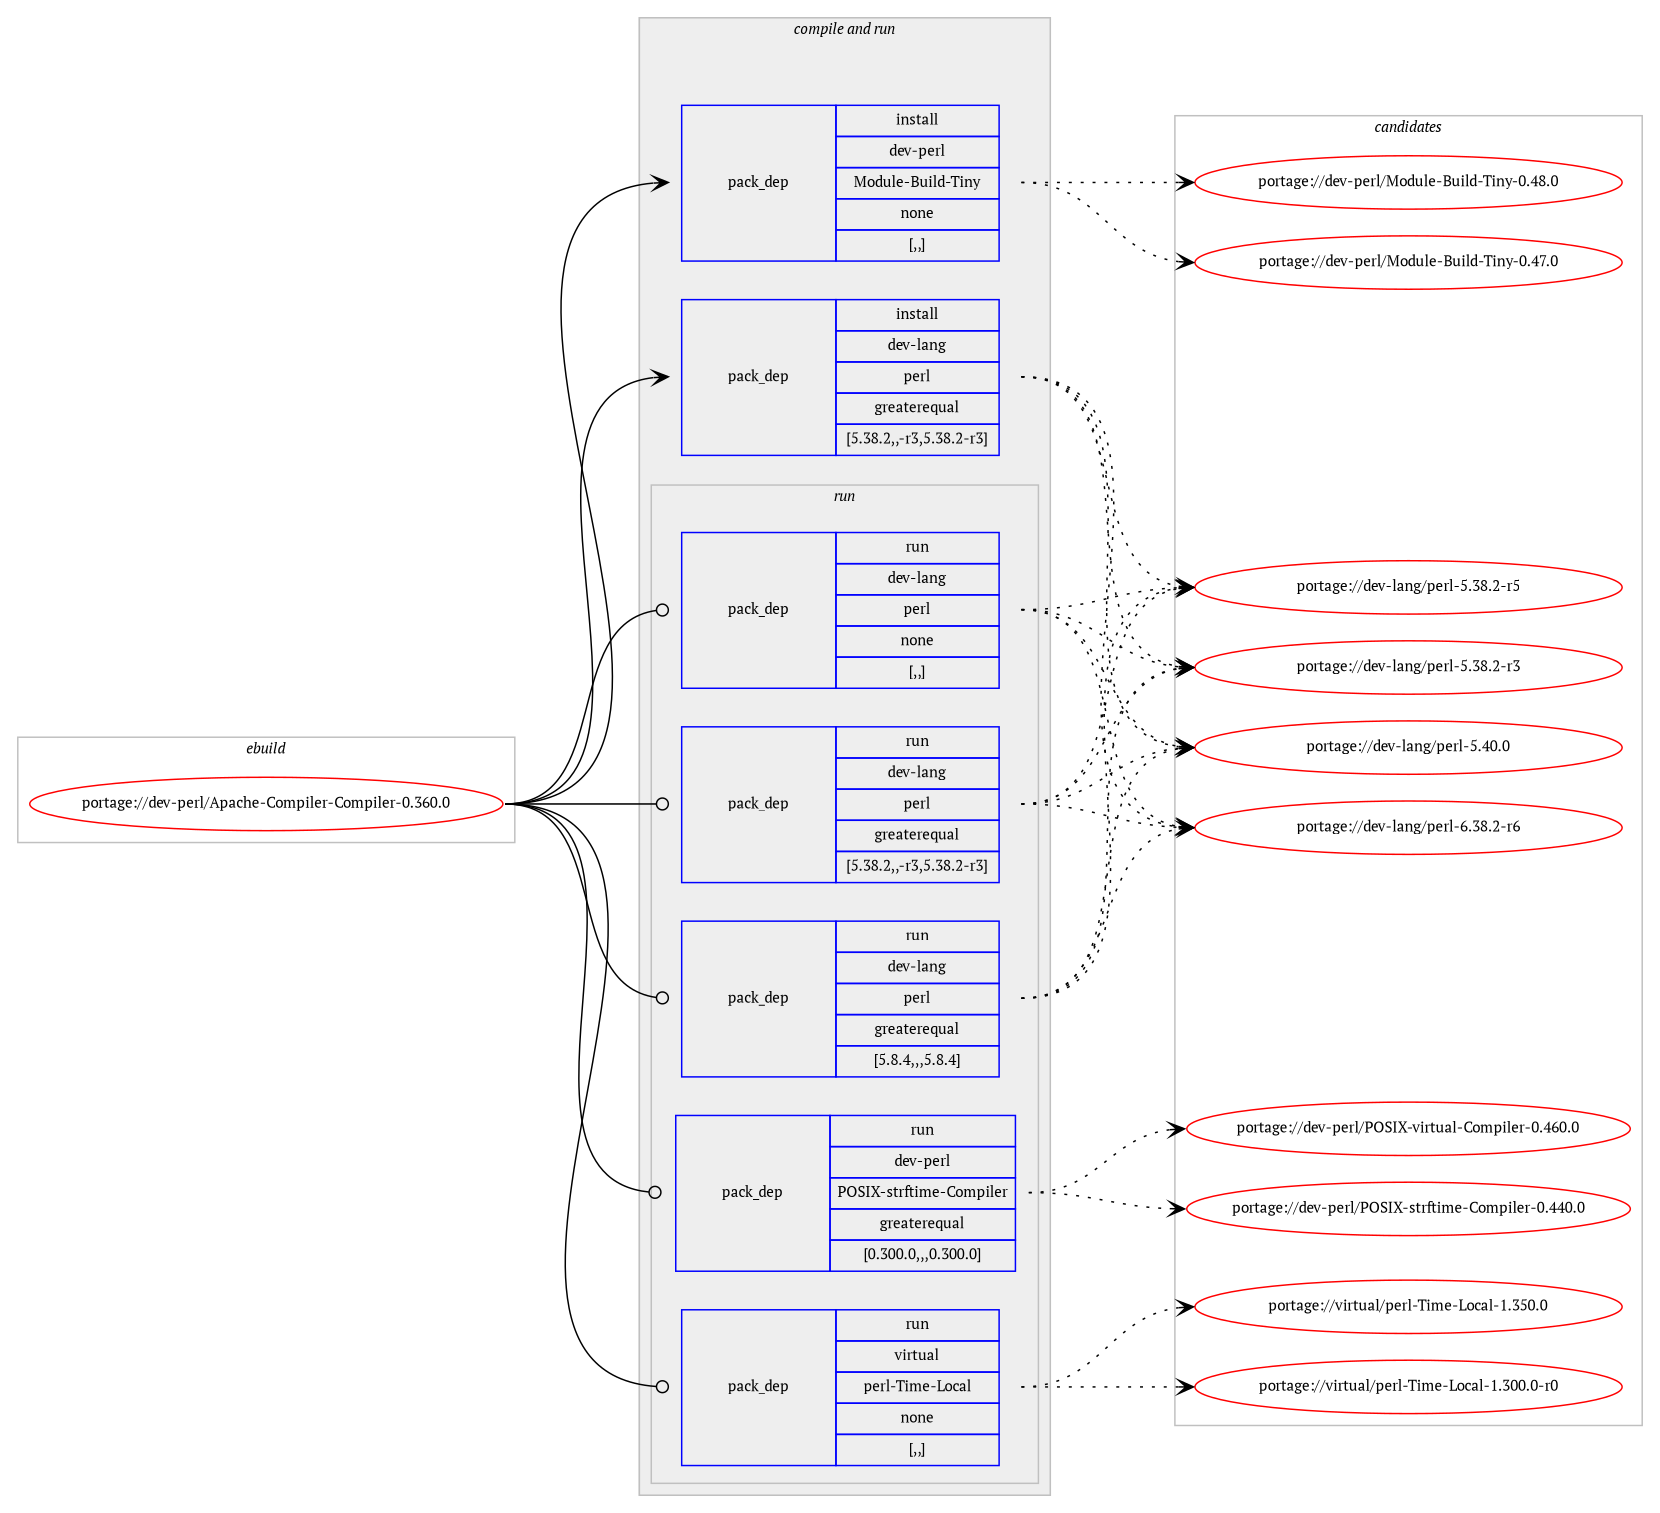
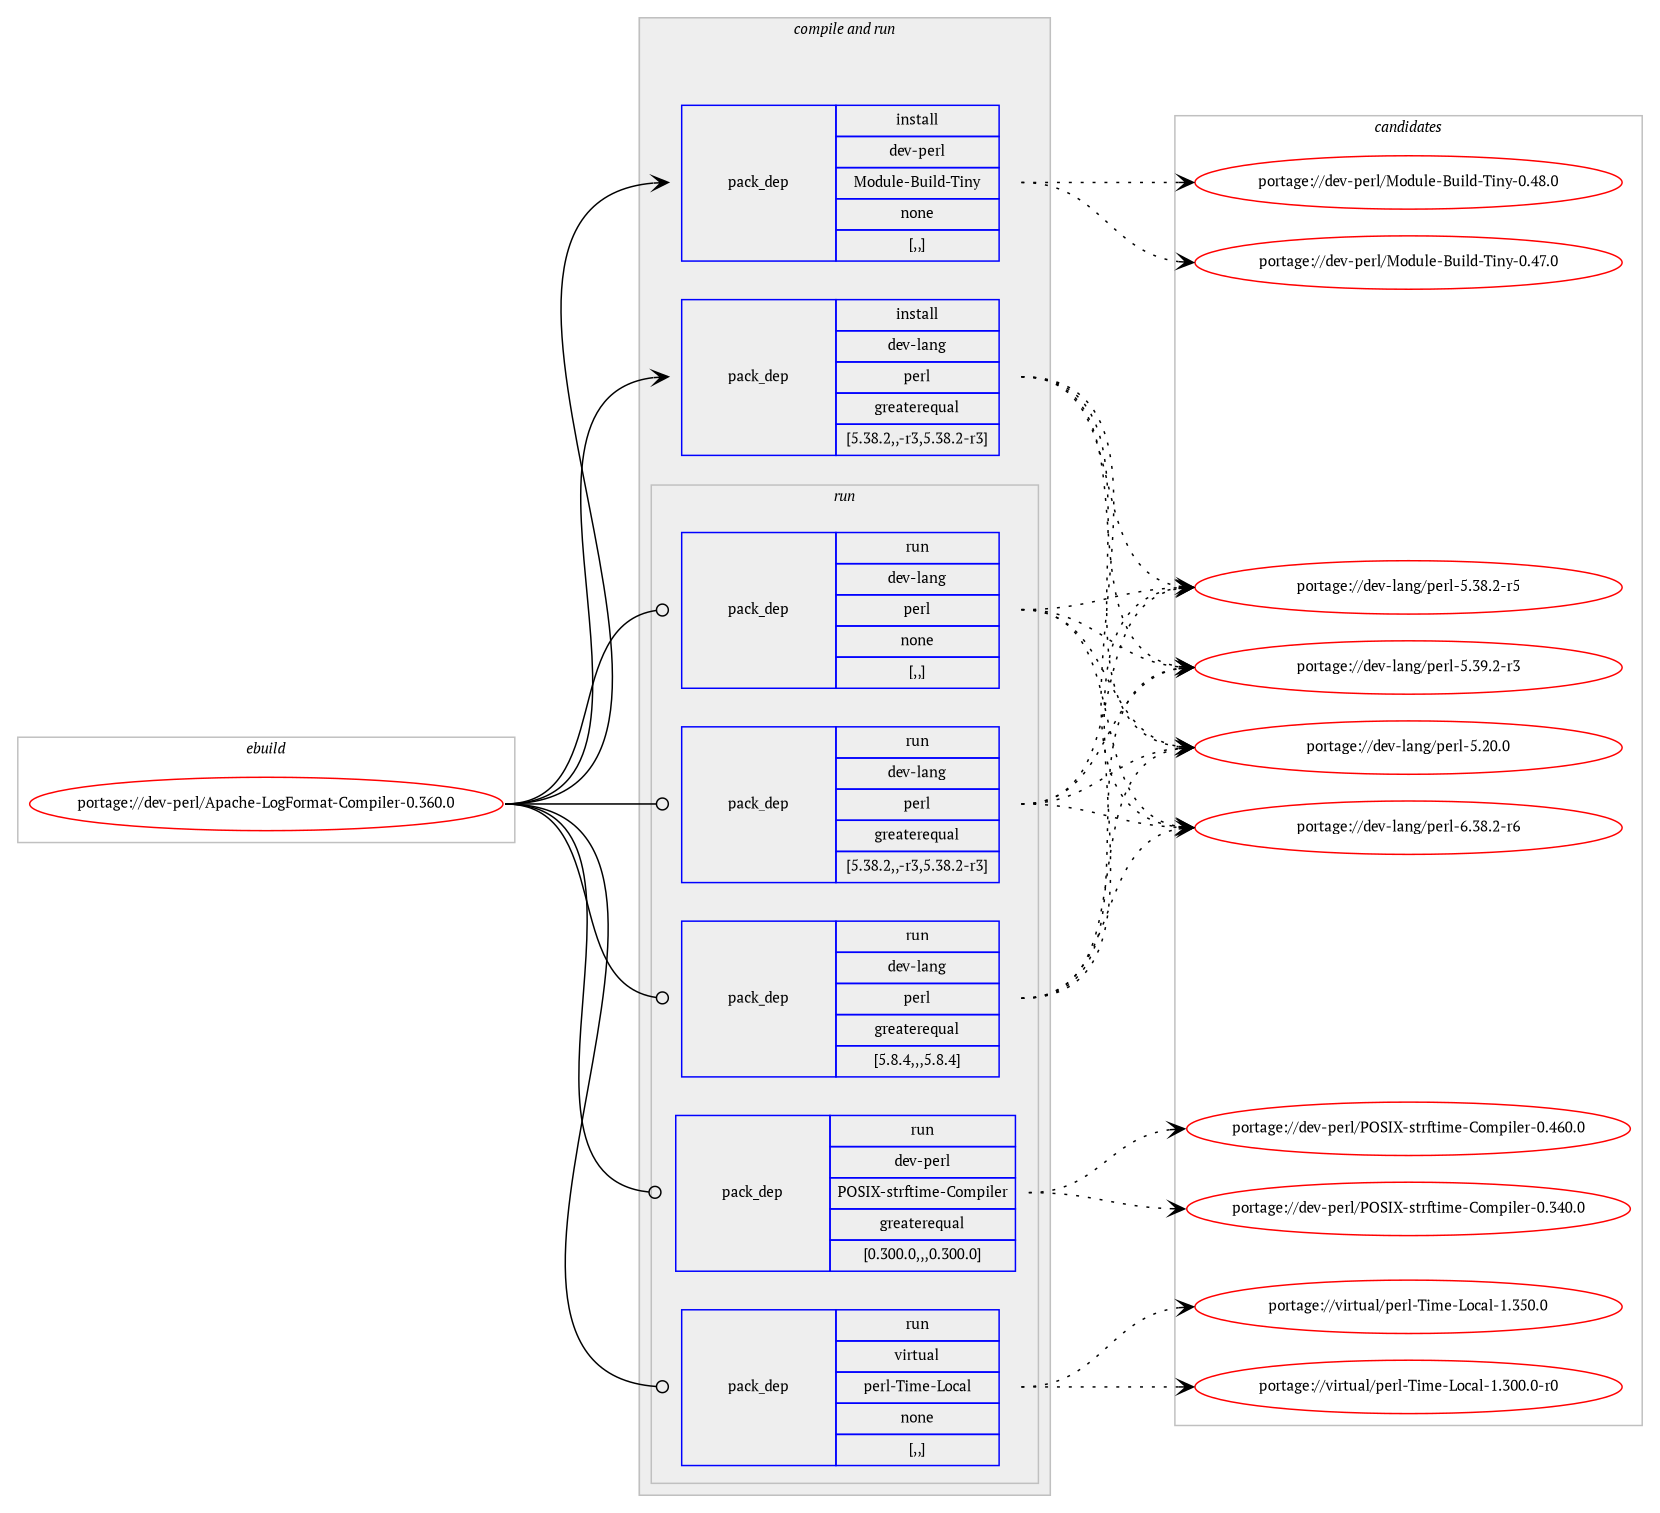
(1409, 668) -> (1409, 668)
(1409, 748) -> (1409, 748)
(266, 804) -> (266, 804)
(1409, 1129) -> (1409, 1129)
(1409, 1209) -> (1409, 1209)
